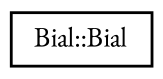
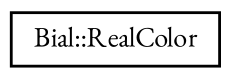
(82, 39) -> (115, 39)
